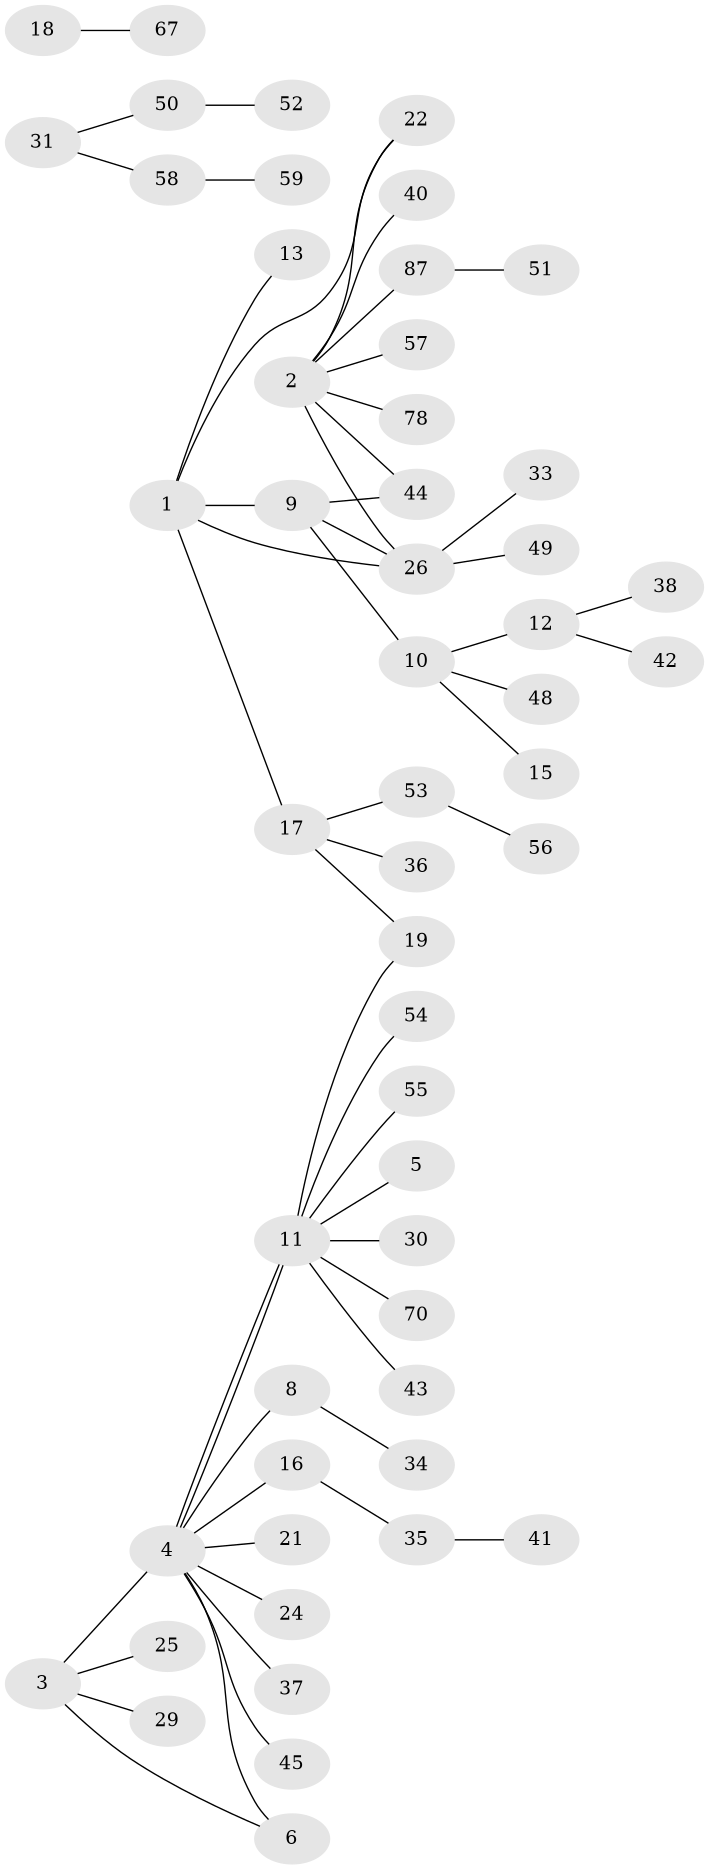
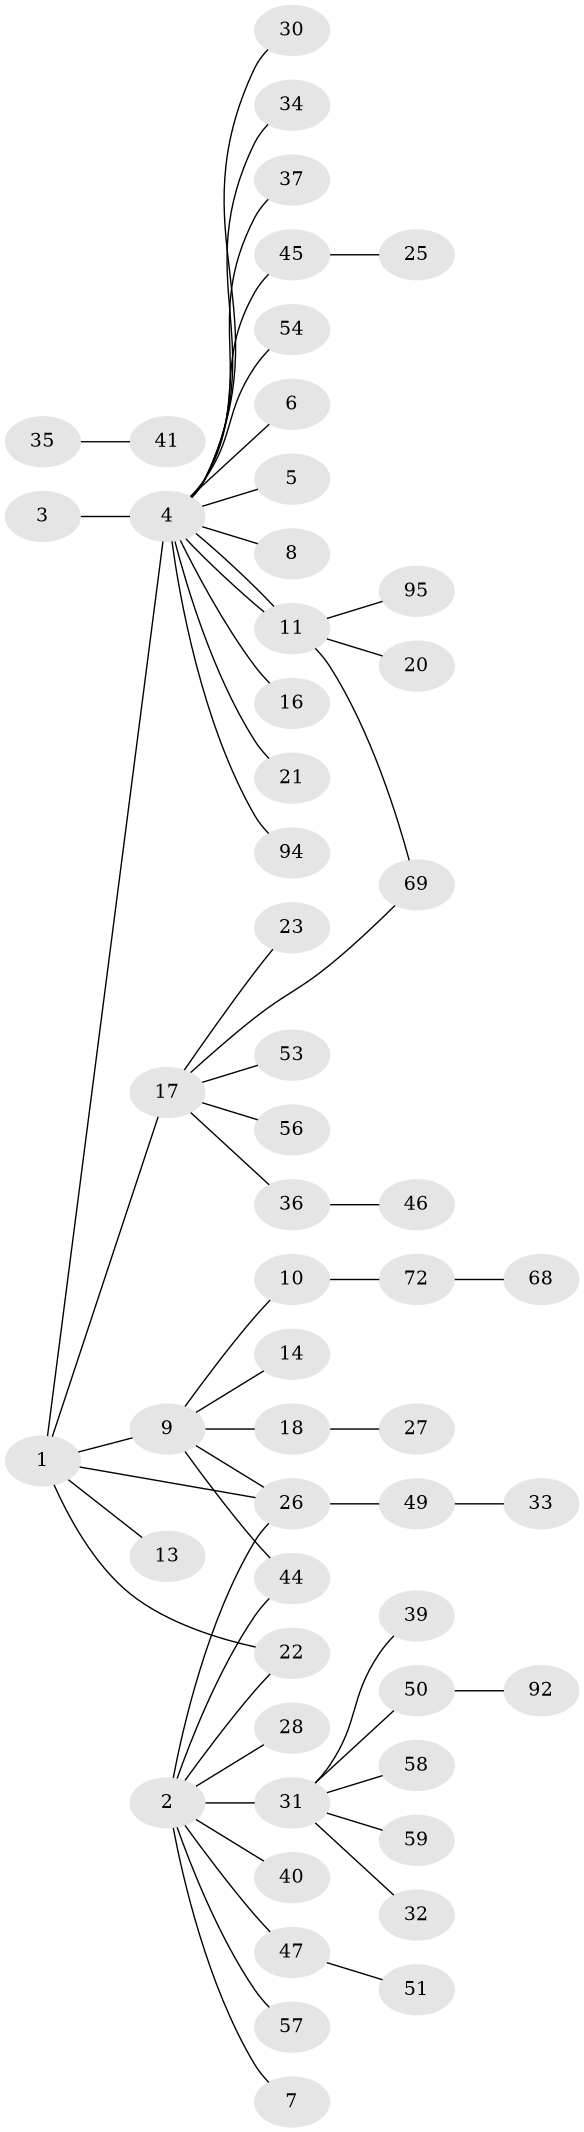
(168, 30) -> (417, 1429)
(292, 105) -> (541, 1691)
(230, 180) -> (355, 1822)
(417, 270) -> (292, 1952)
(417, 420) -> (292, 1728)
(479, 522) -> (479, 1504)
(666, 587) -> (541, 1279)
(541, 625) -> (417, 1279)
(666, 662) -> none
(541, 699) -> none
(541, 774) -> none
(479, 821) -> (230, 1111)
none -> (292, 928)
(417, 942) -> (417, 885)
none -> (105, 989)
(417, 1091) -> (417, 591)
(341, 1122) -> (239, 395)
(355, 1203) -> (230, 498)
none -> (417, 1205)
(355, 1241) -> (225, 204)
(417, 1315) -> (417, 666)
none -> (292, 1354)
(417, 1390) -> none
(355, 1428) -> (230, 311)
none -> (230, 1429)
(355, 1502) -> none
(292, 1615) -> (292, 853)
none -> (417, 1616)
(105, 1665) -> (355, 255)
(168, 1721) -> none
(156, 1775) -> none
none -> (230, 1803)
none -> (417, 1915)
none -> (292, 2102)
